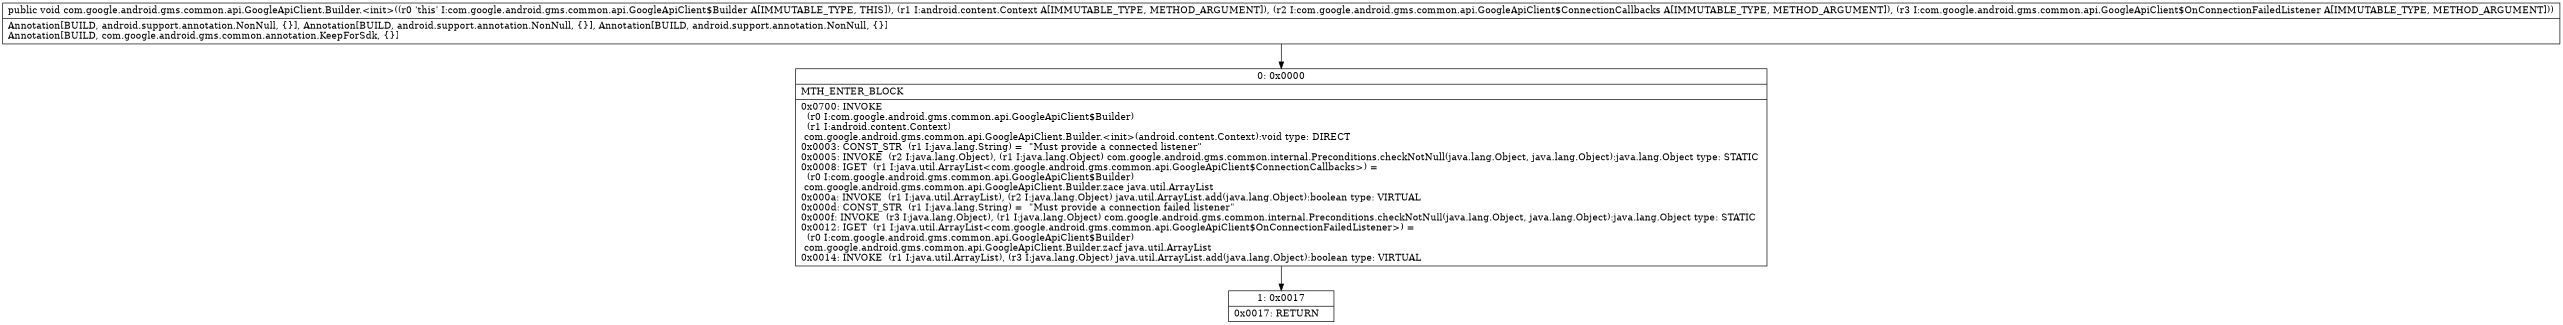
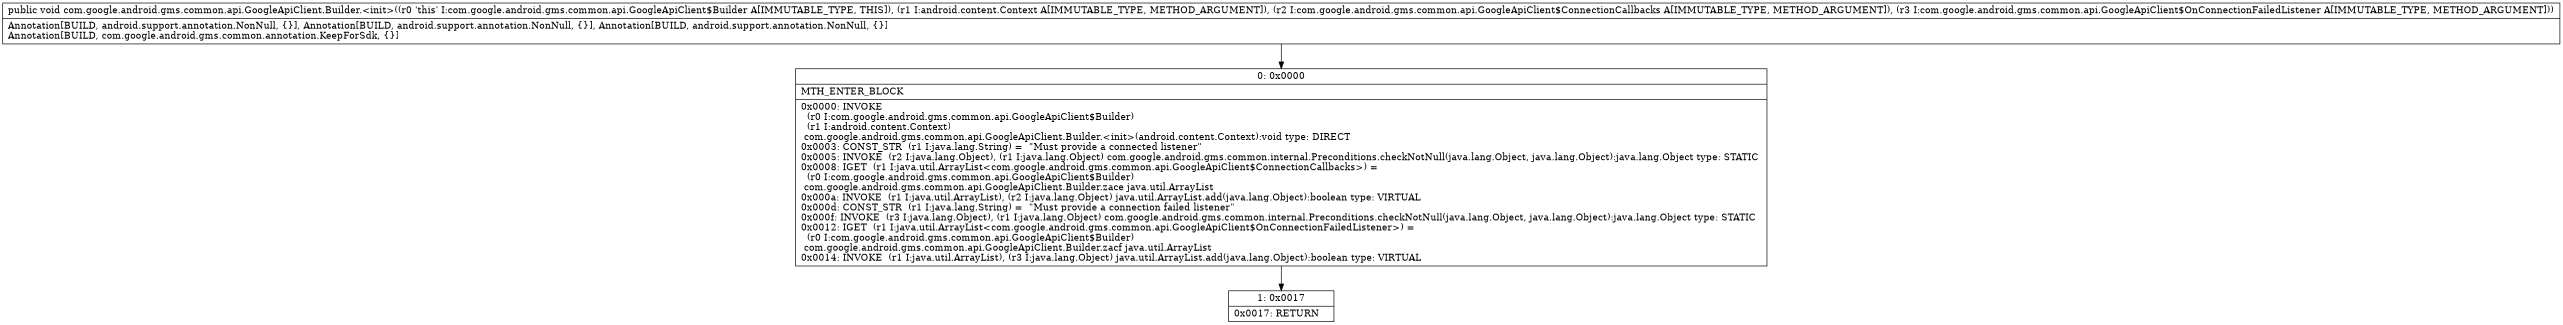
(845, 107) -> (845, 107)
